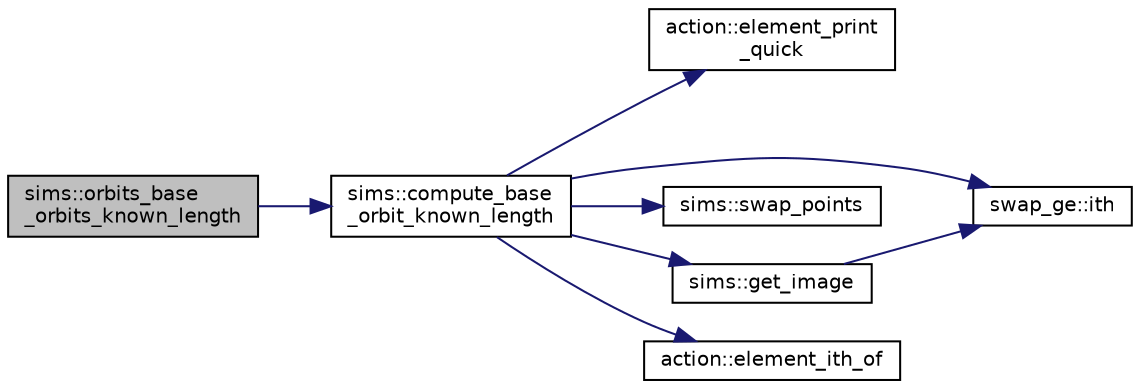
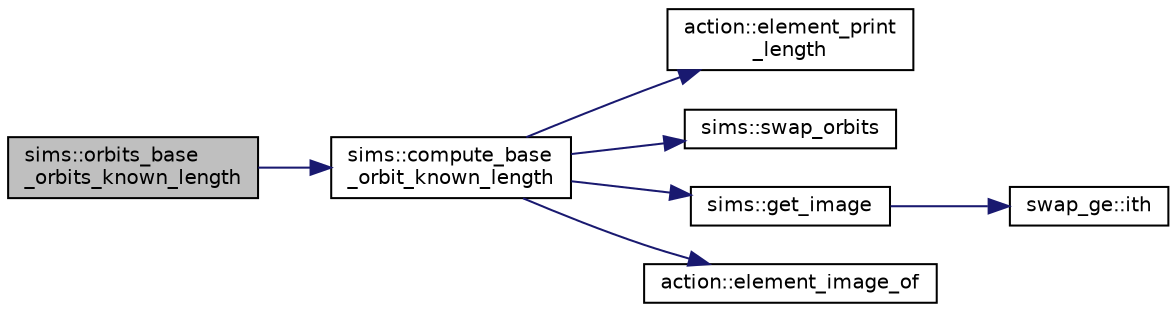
(772, 40) -> (790, 40)
(771, 158) -> none
(772, 206) -> (790, 129)
(772, 361) -> (790, 283)
